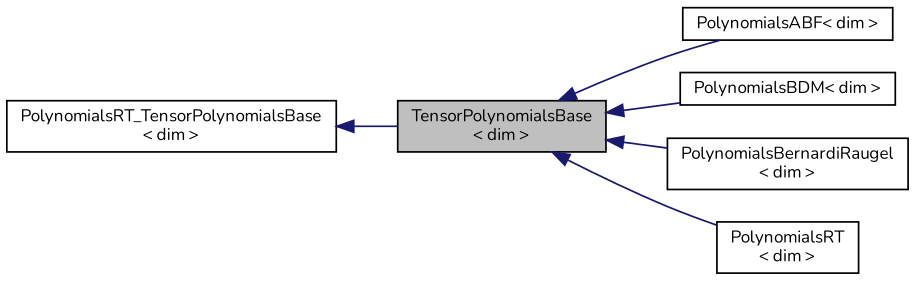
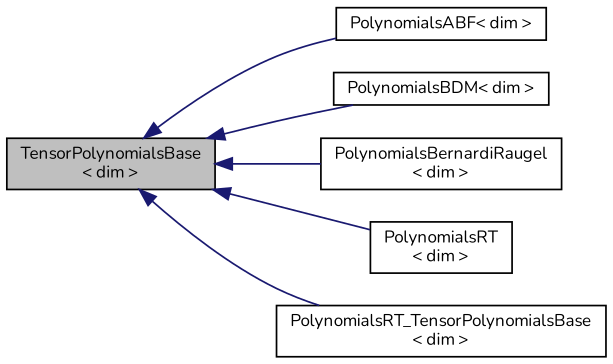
(376, 126) -> (231, 262)
